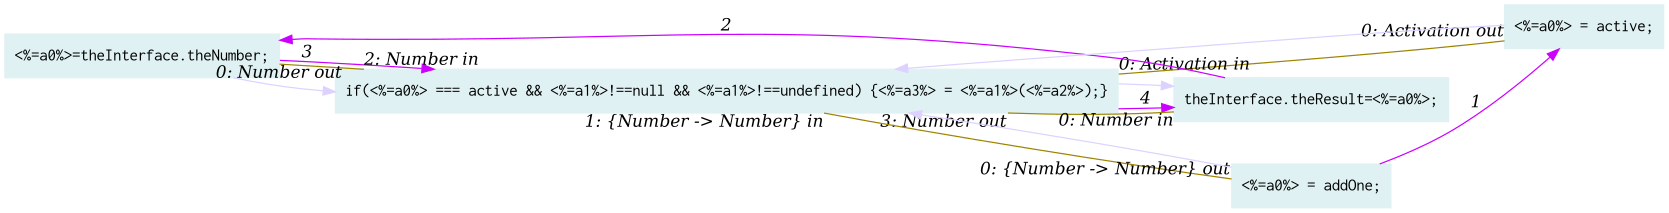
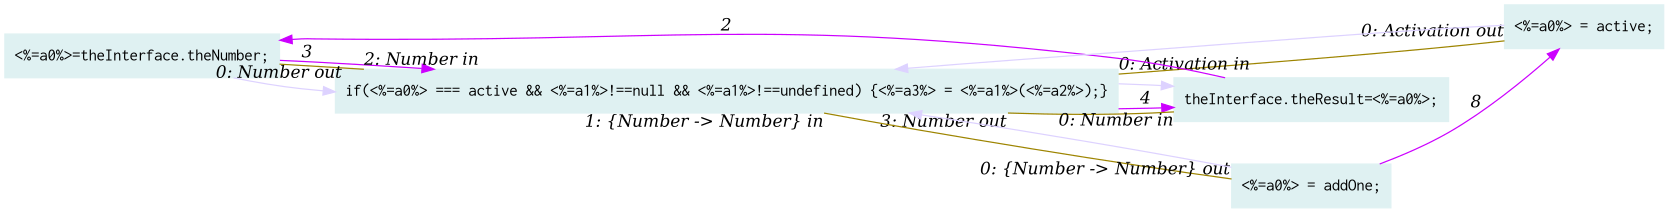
(1477, 103) -> (1477, 103)
